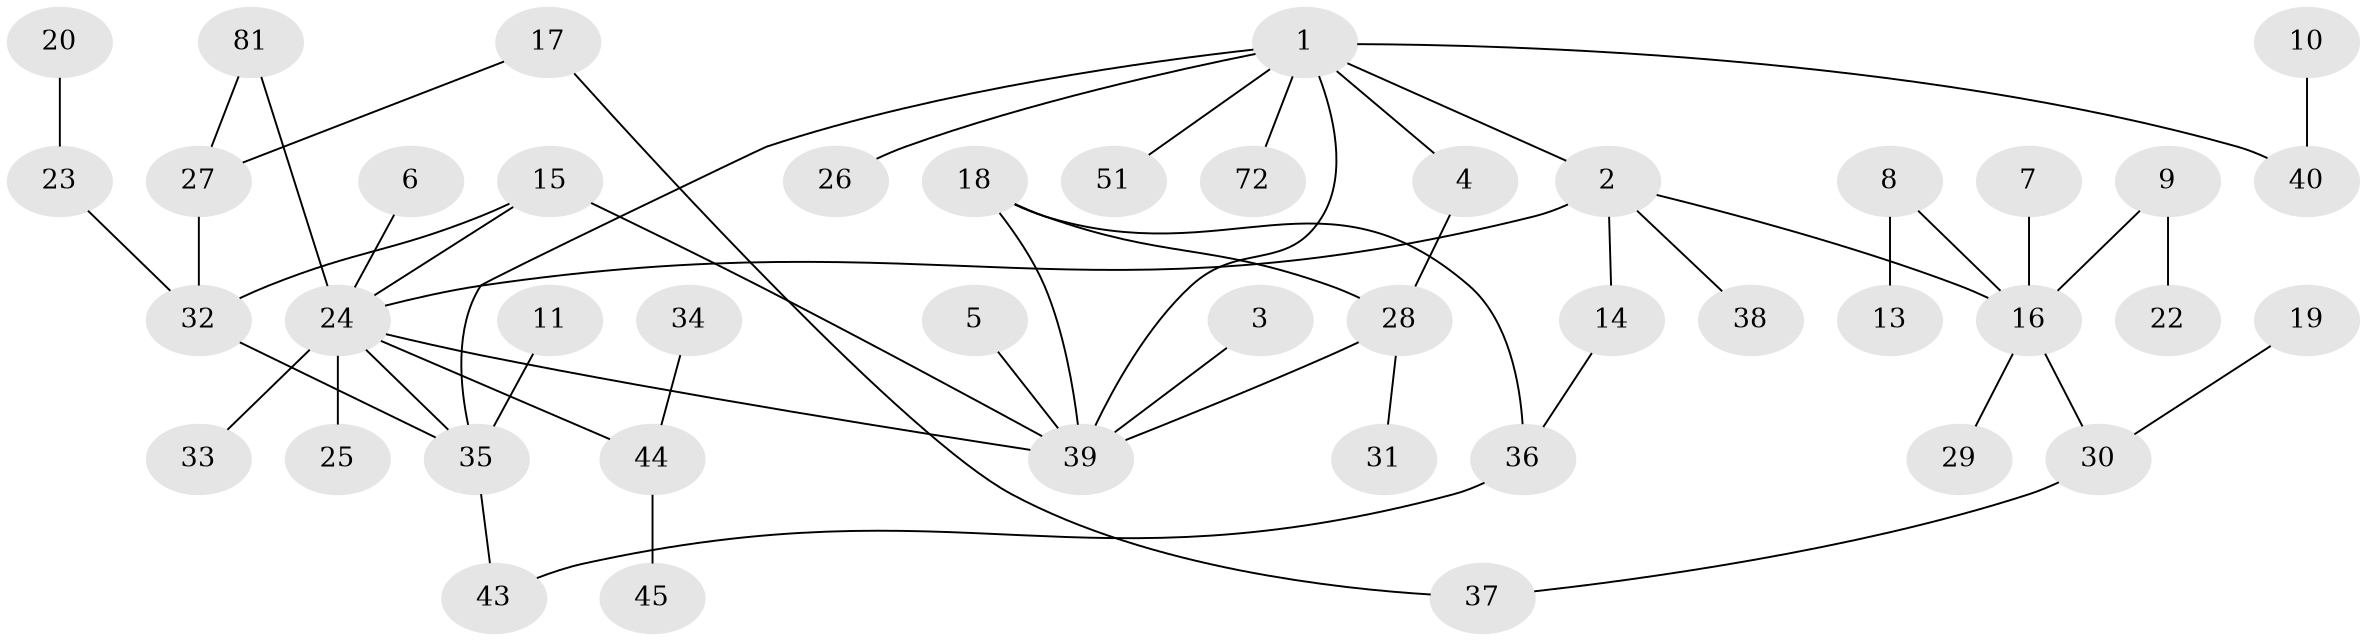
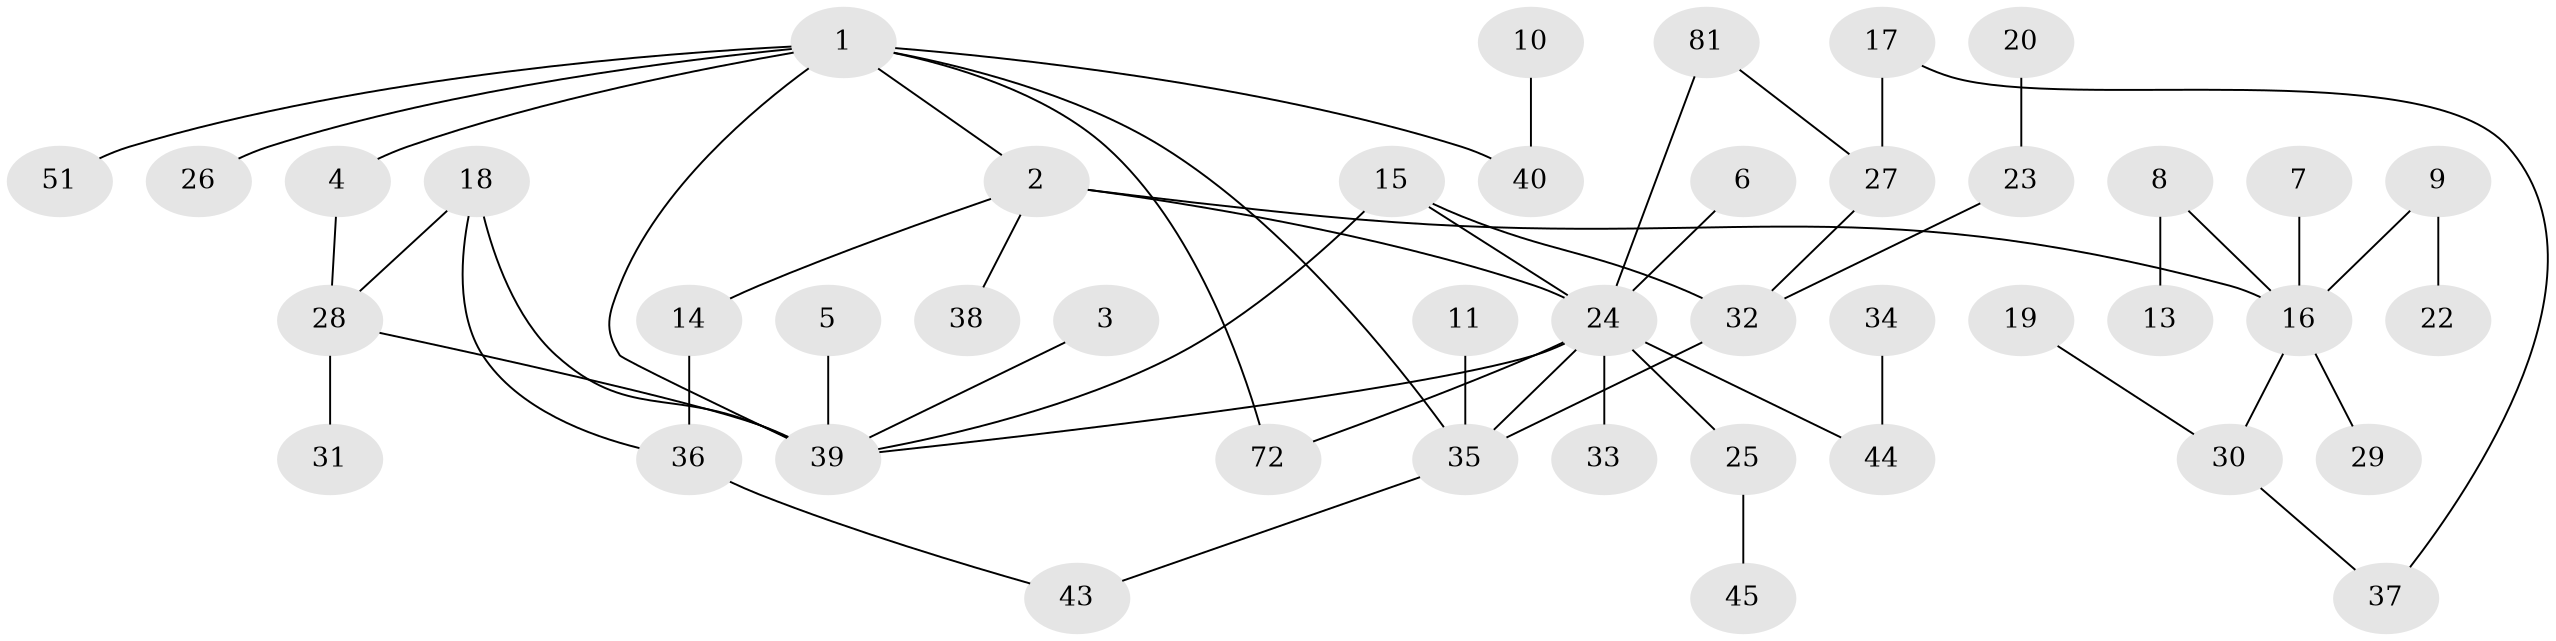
none -> (1439, 394)
(653, 529) -> (1743, 529)
